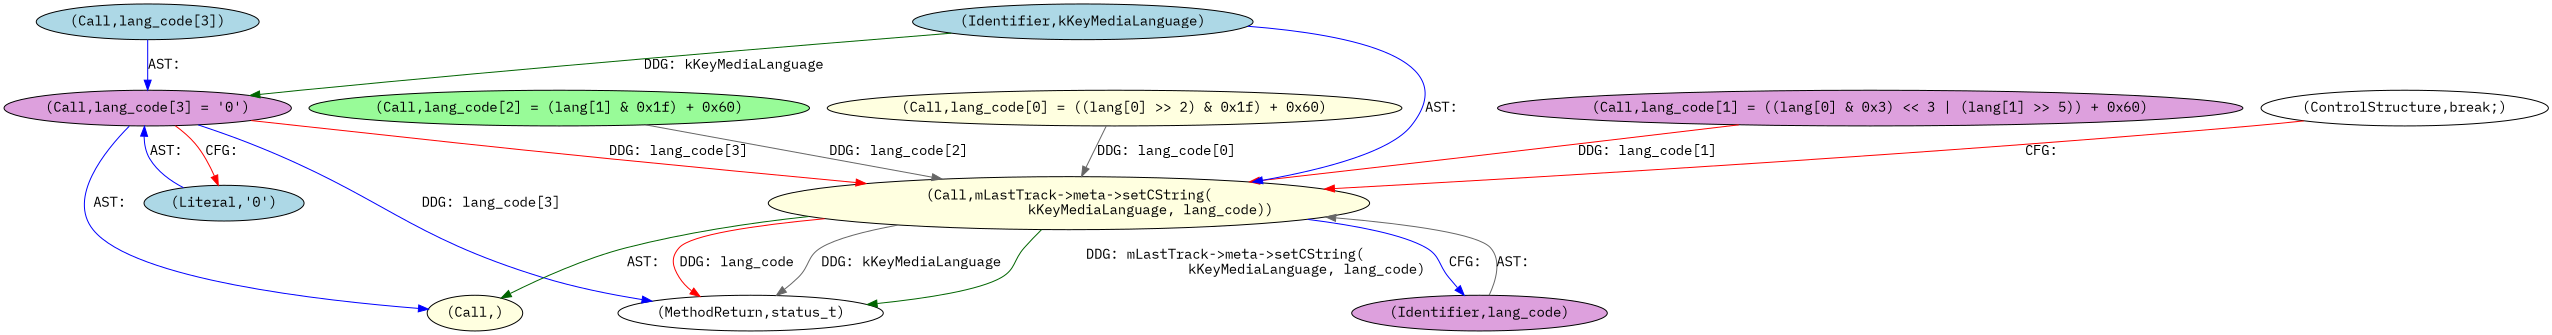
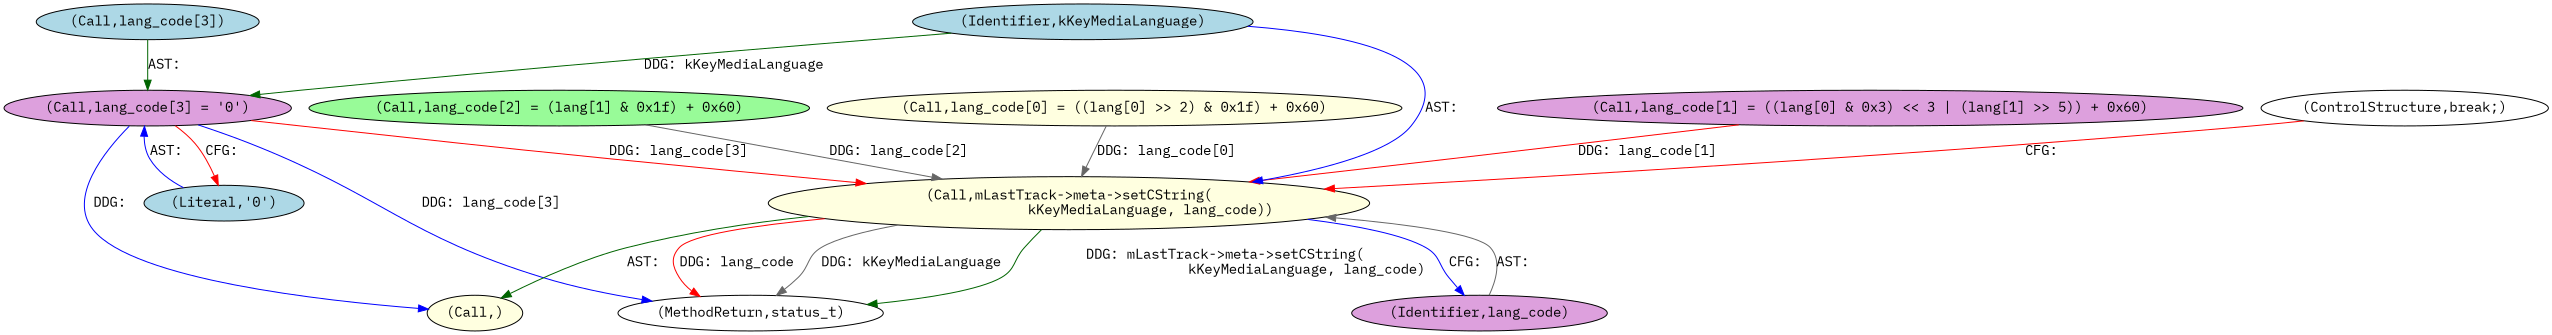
(148, 60) -> (148, 60)
(114, 203) -> (114, 203)
